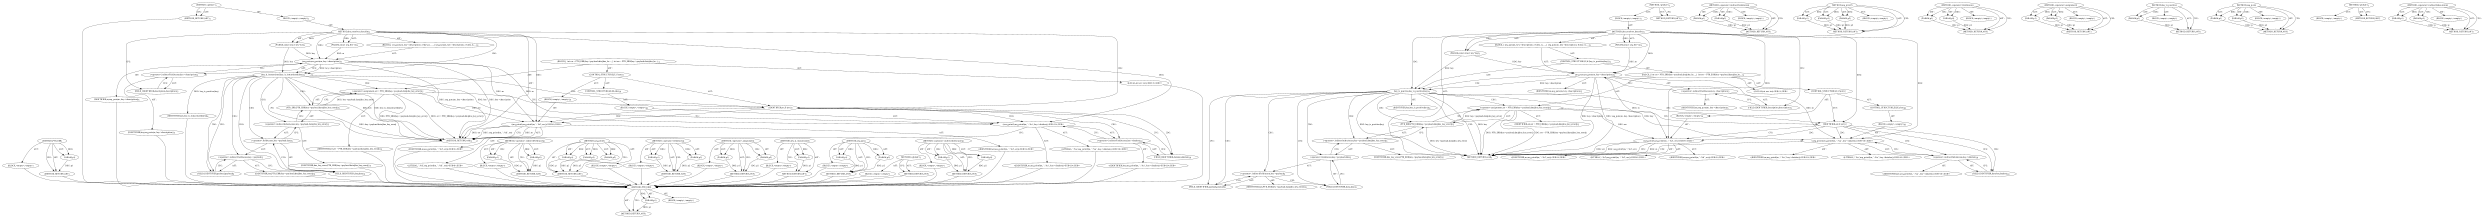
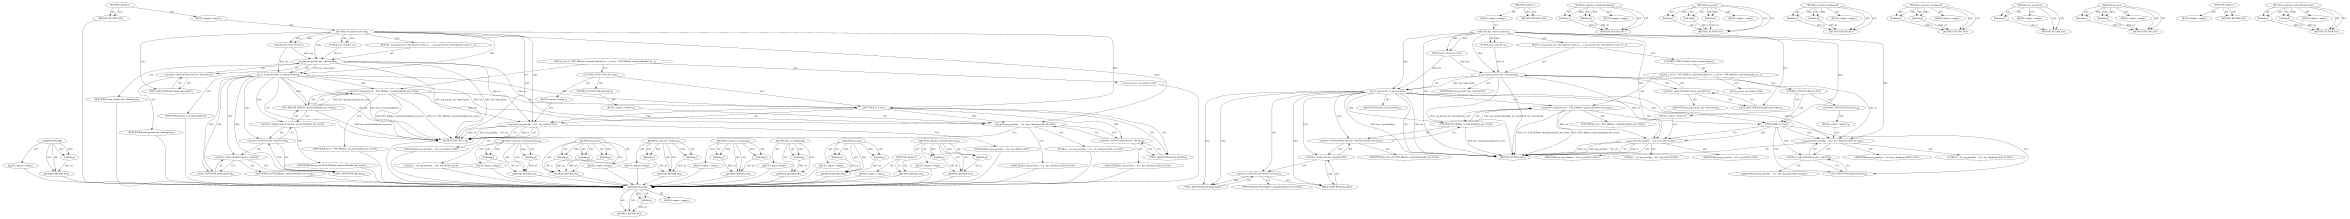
(1491, 72) -> none
(206, 91) -> (209, 91)
